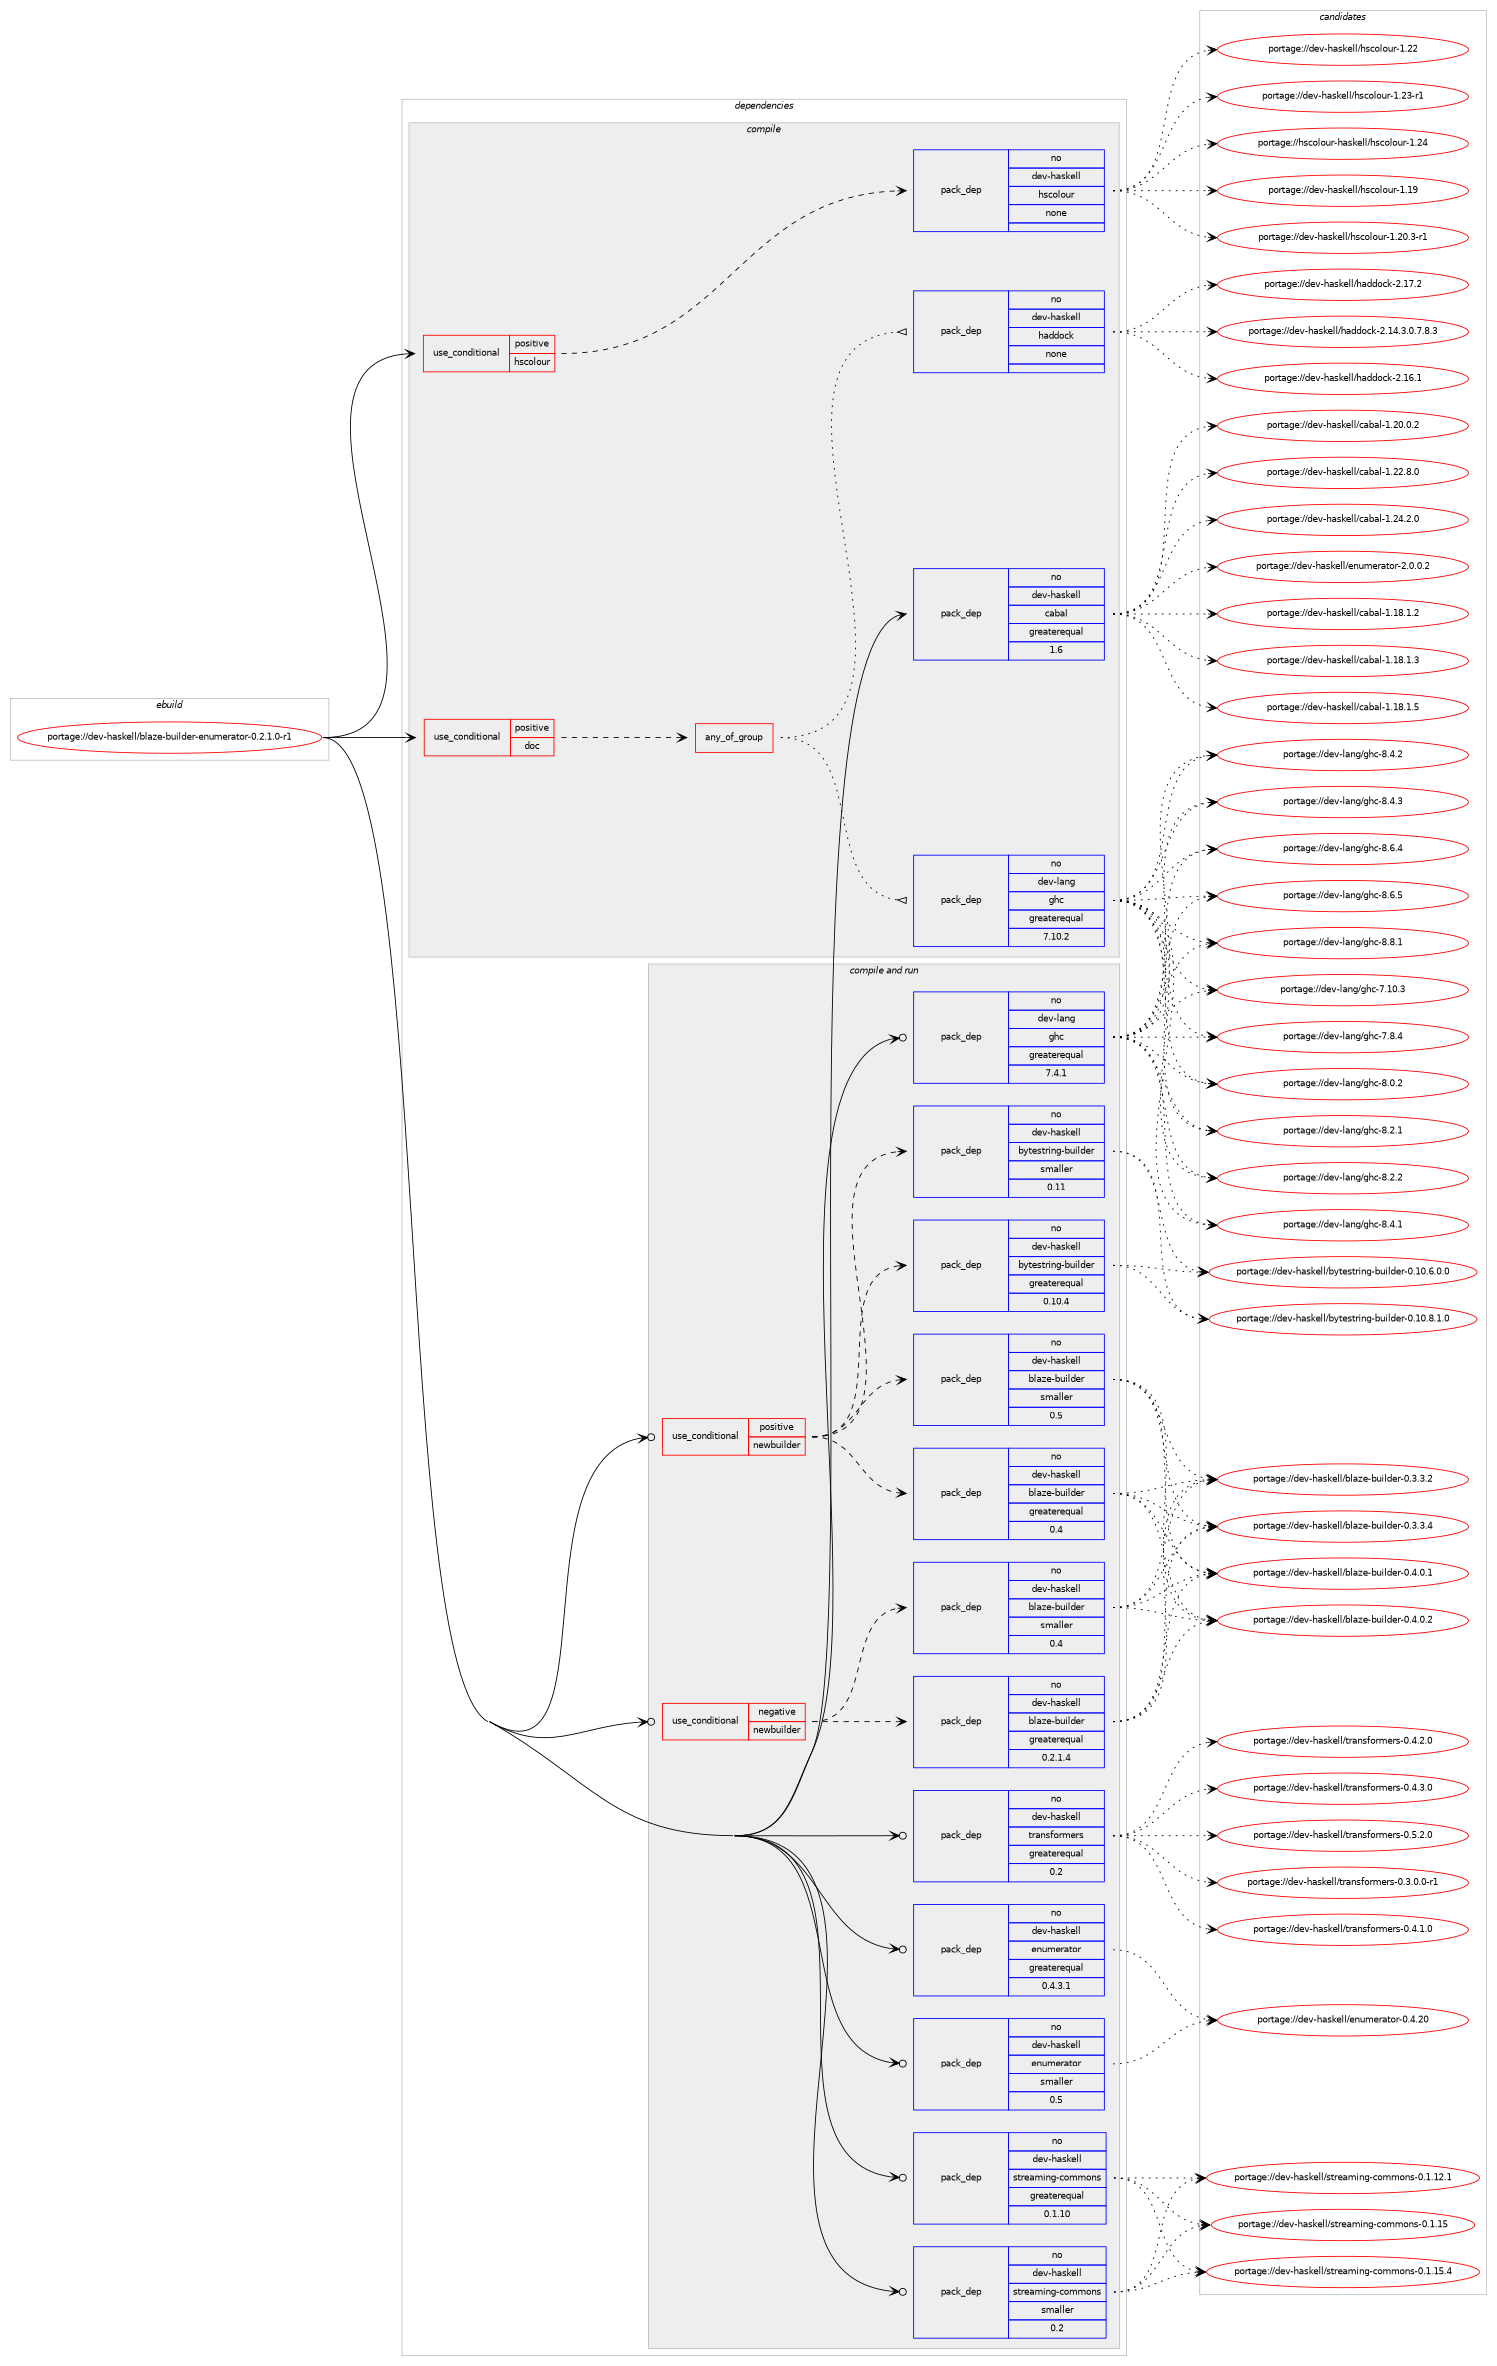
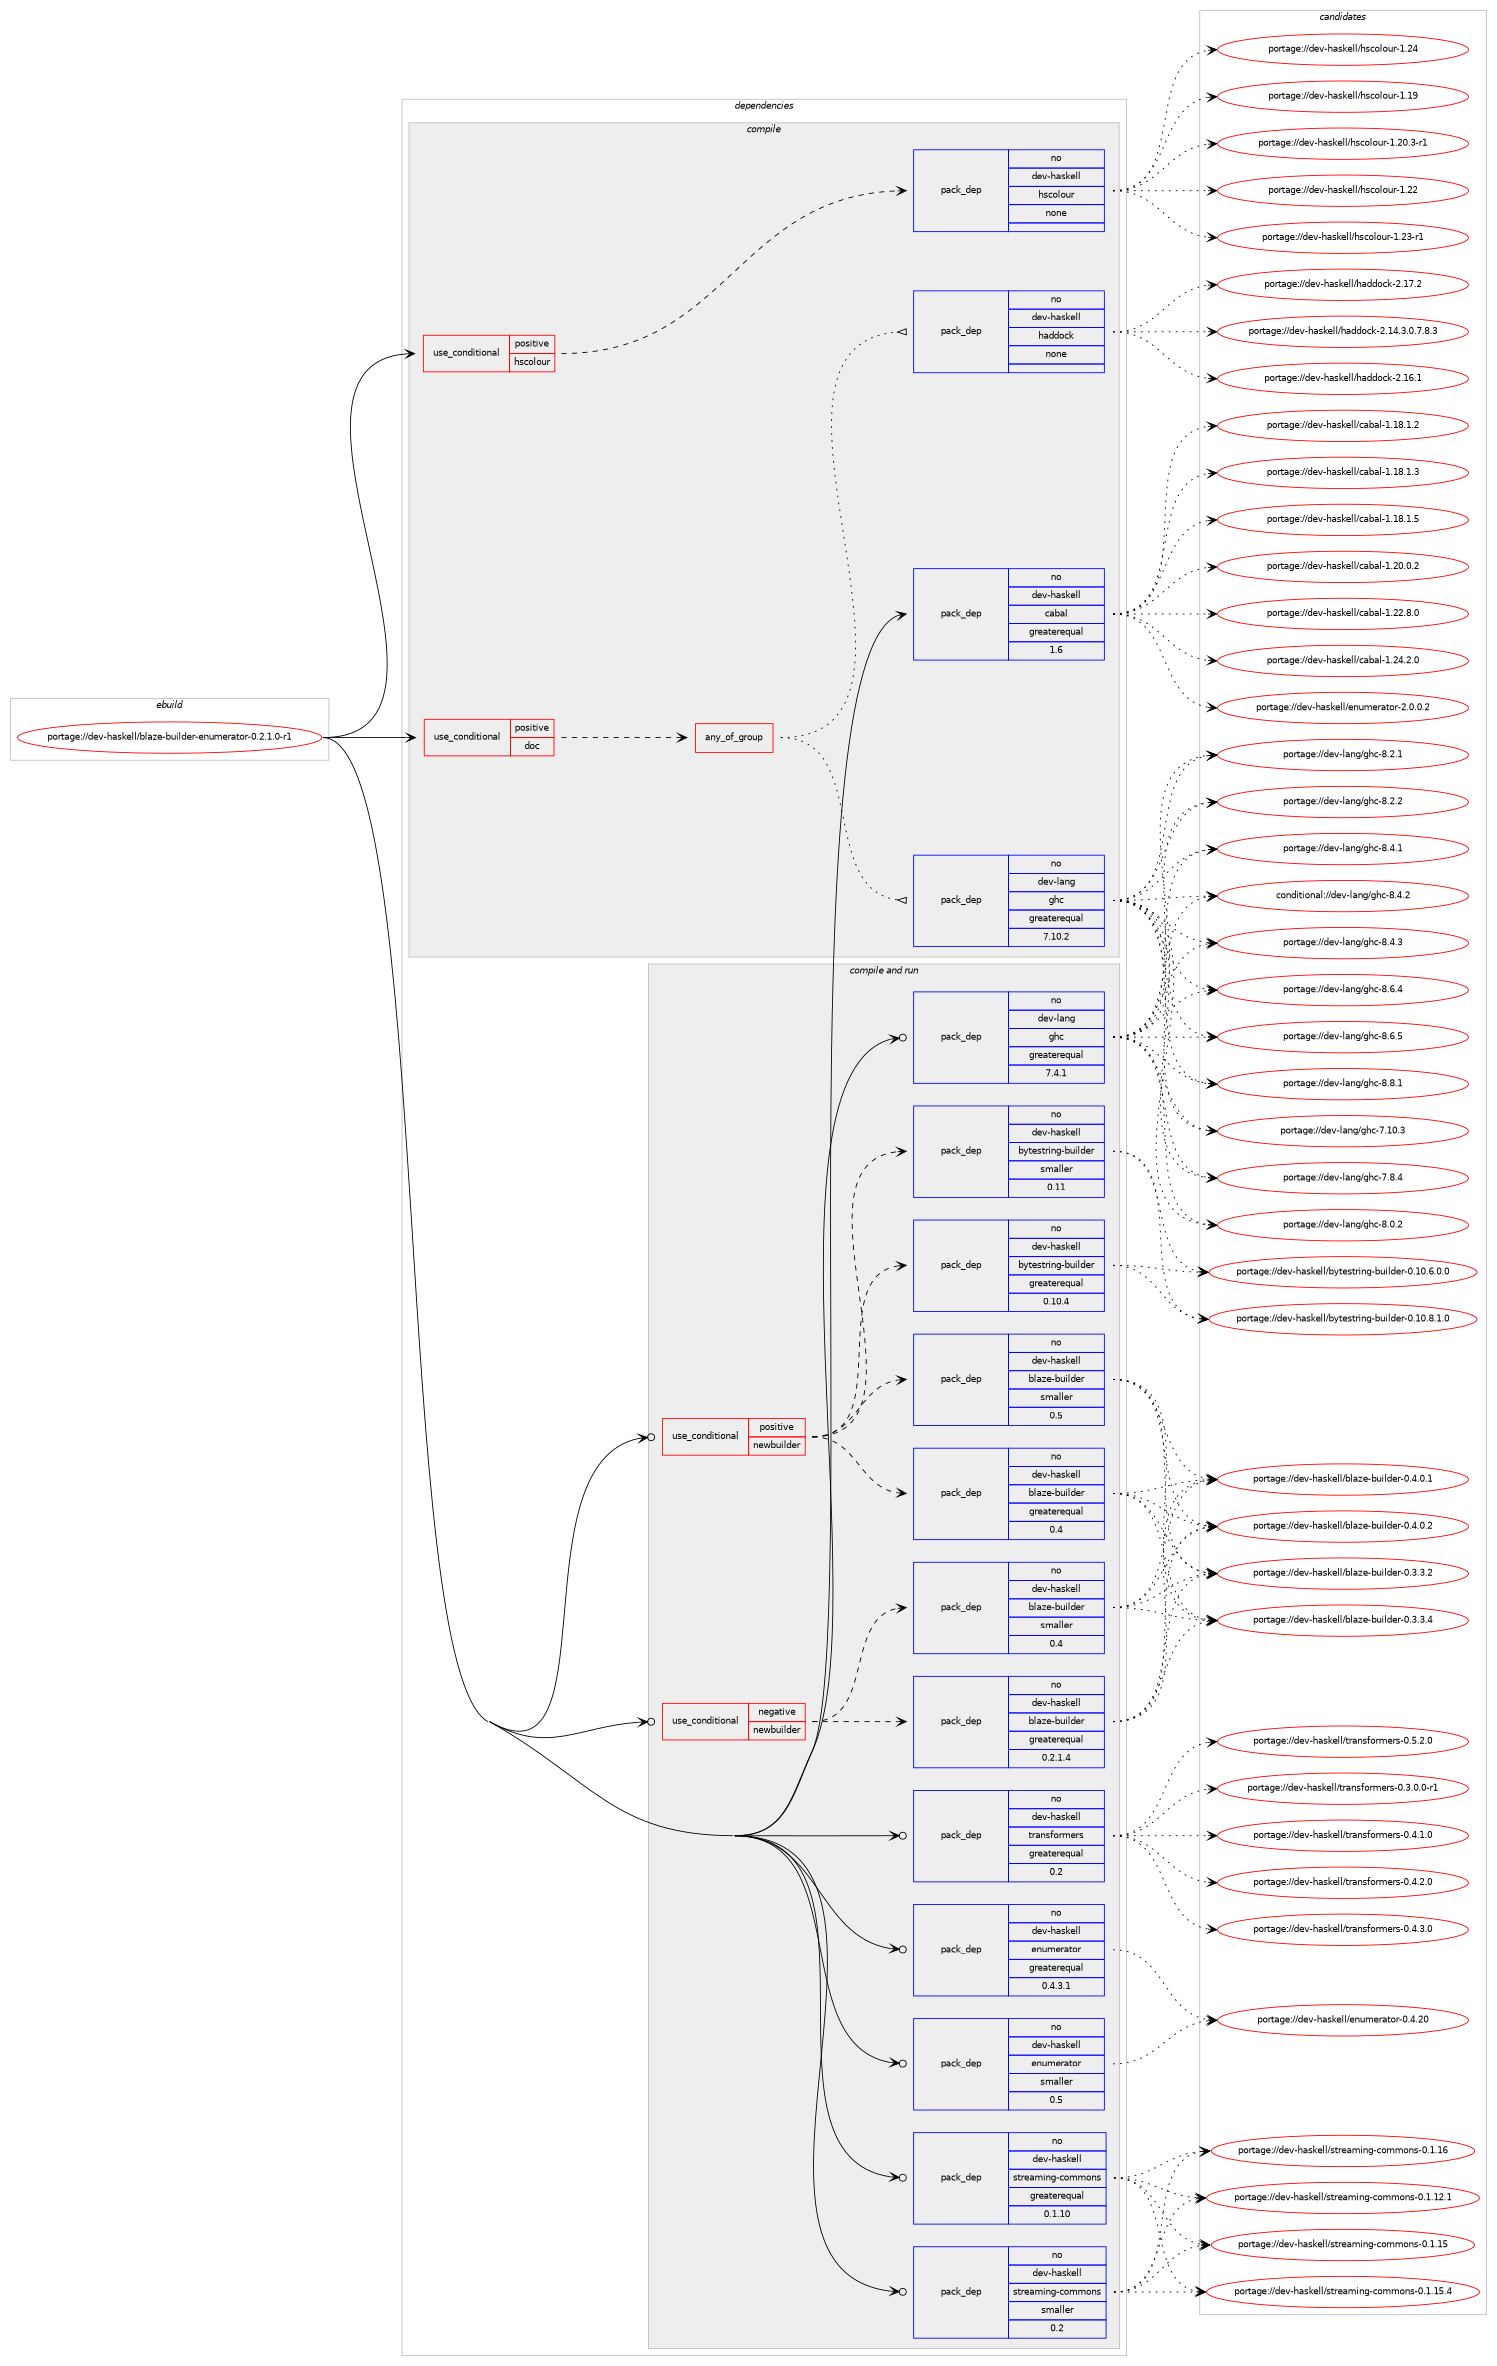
(1343, 144) -> (1343, 50)
(1343, 755) -> (1343, 896)
none -> (1343, 2151)
